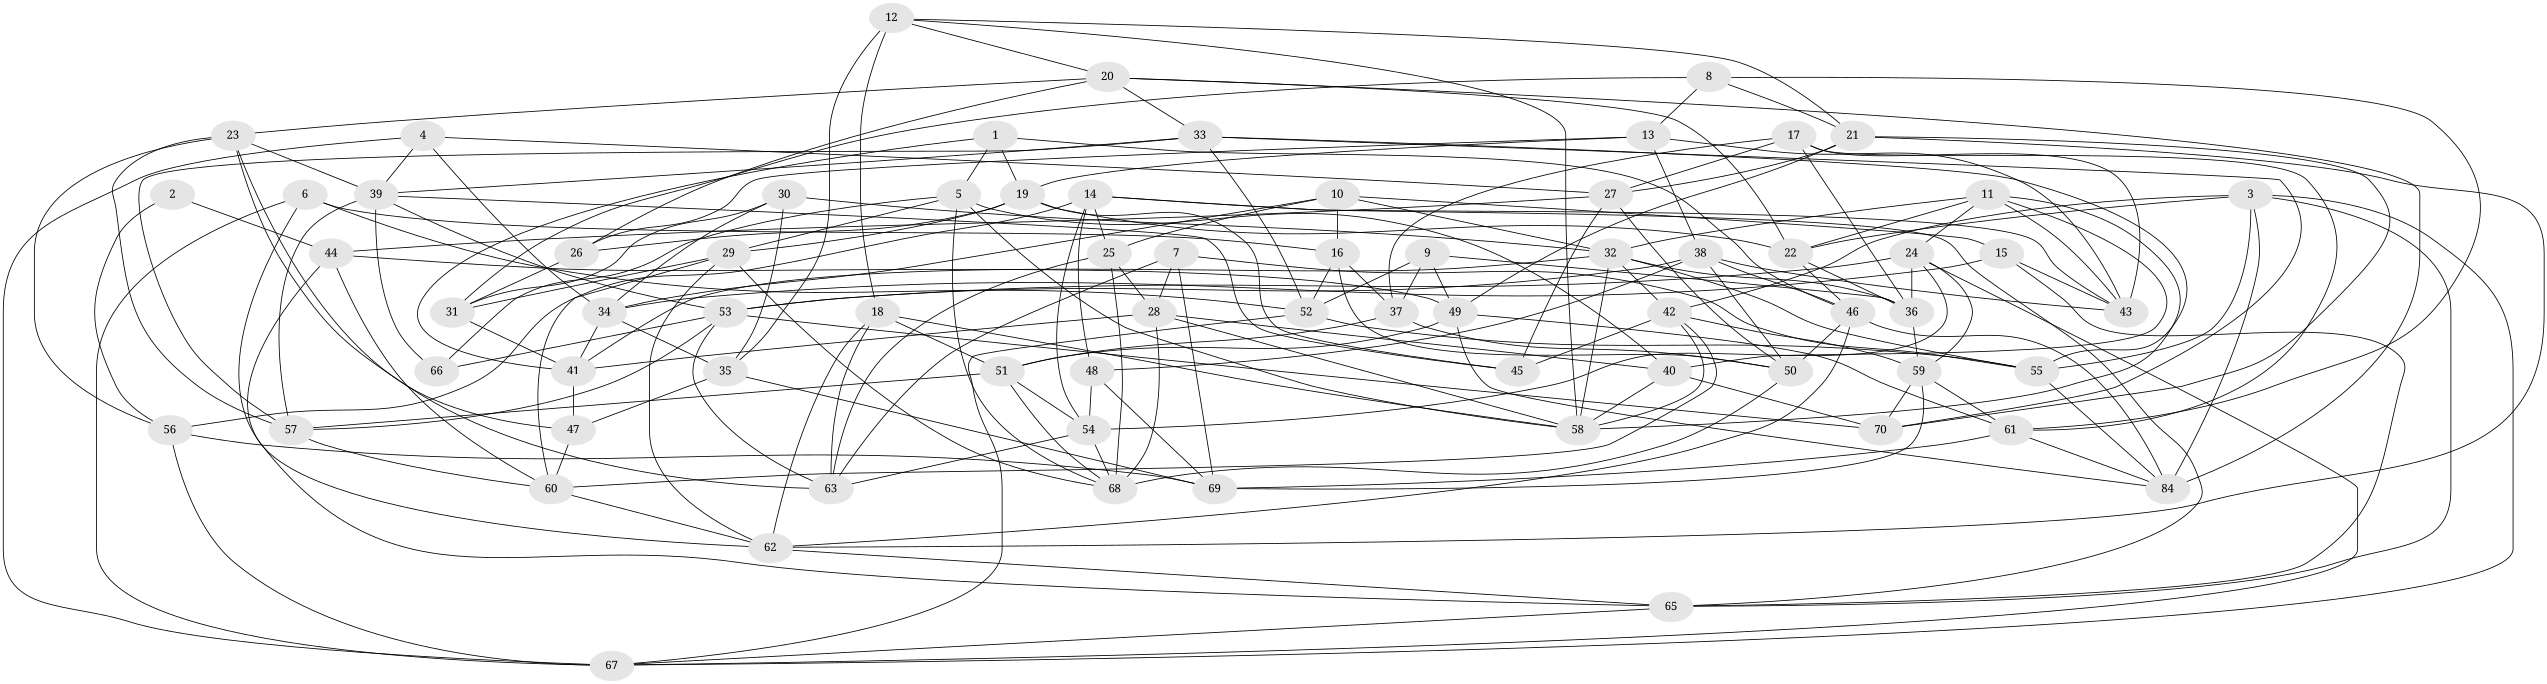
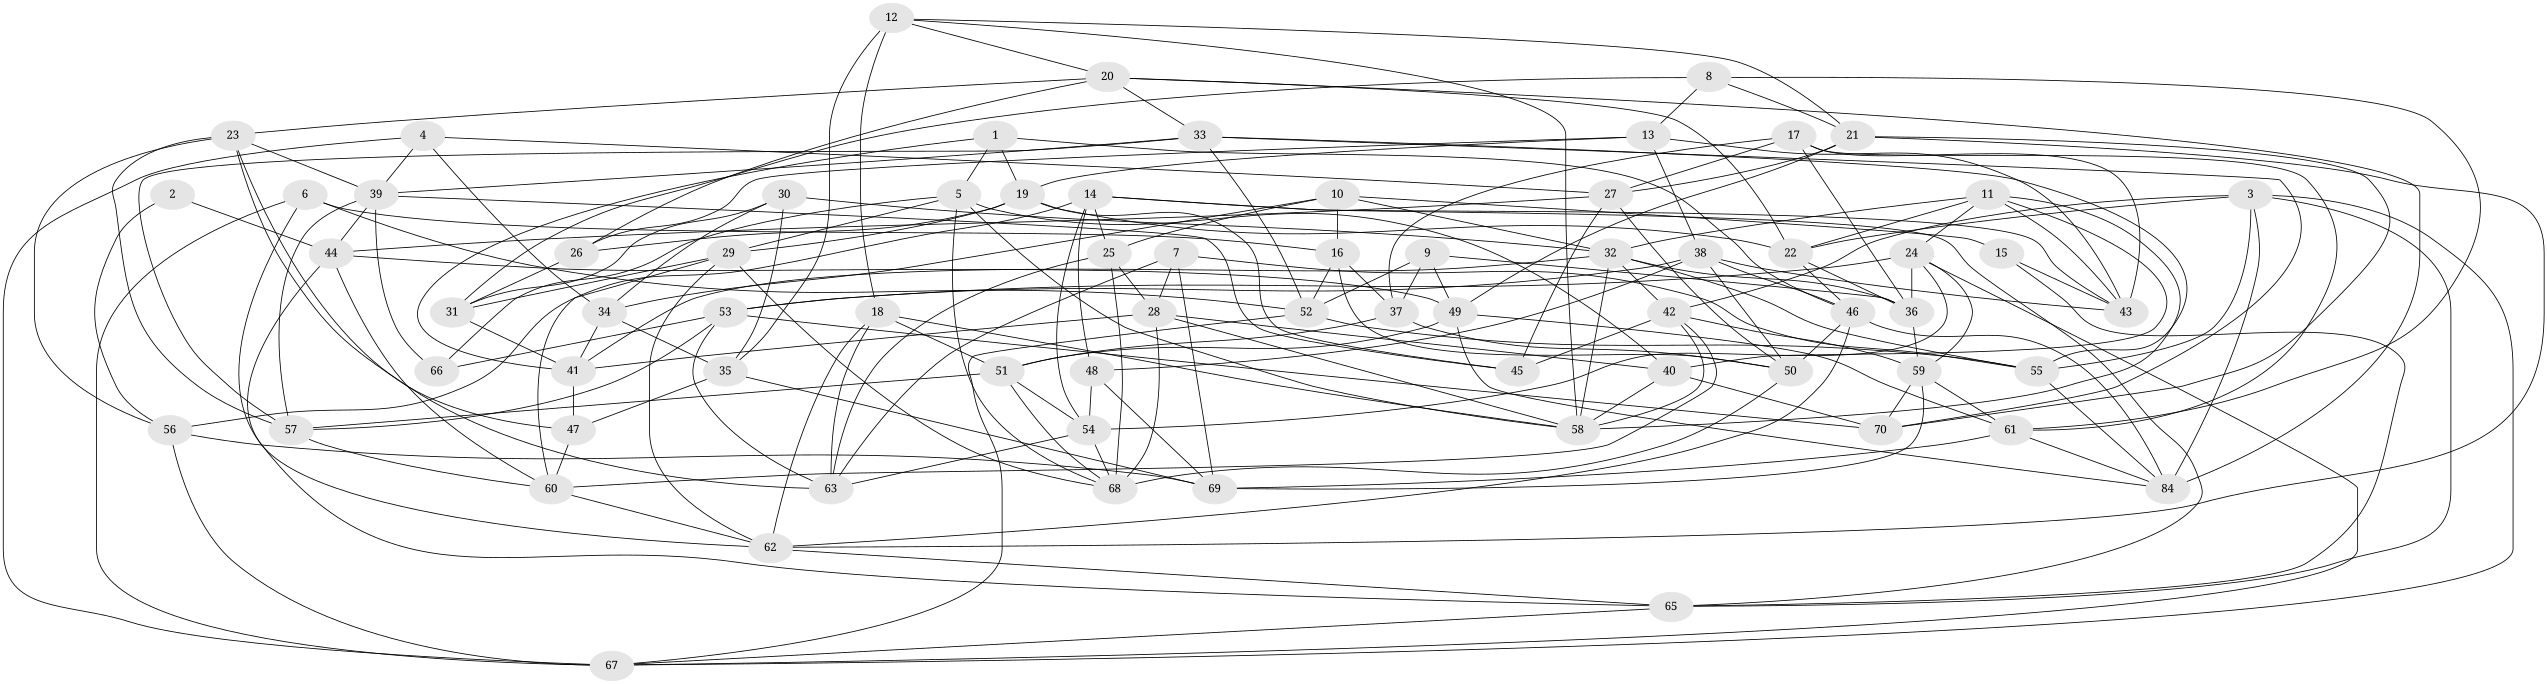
(507, 254) -> (354, 224)
(1440, 295) -> none
